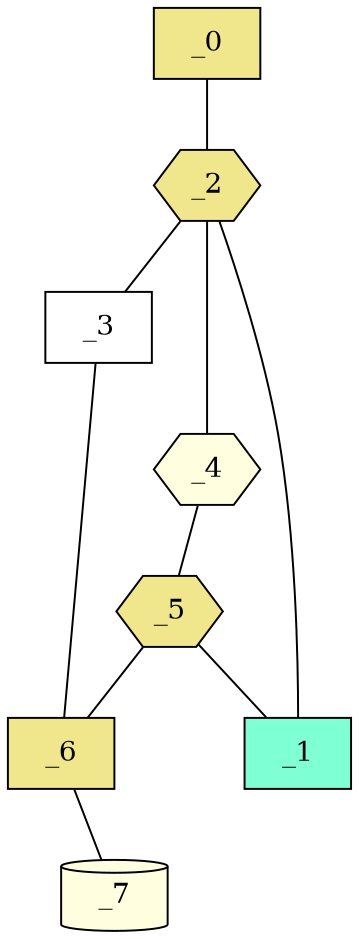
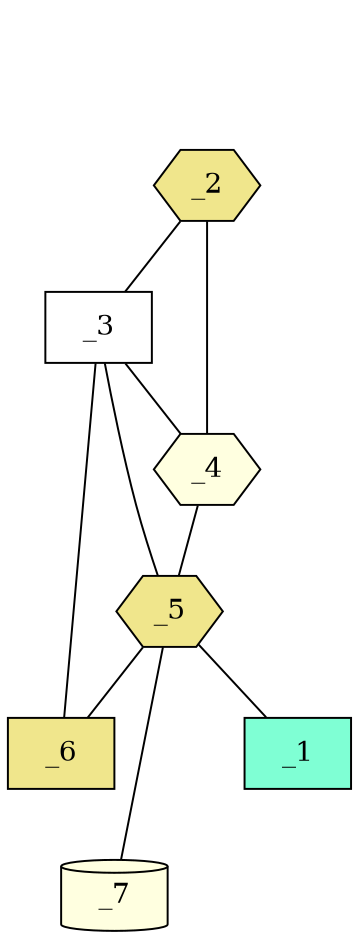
(207, 43) -> none
none -> (153, 399)
(283, 465) -> none
none -> (127, 470)
(88, 825) -> (142, 753)
